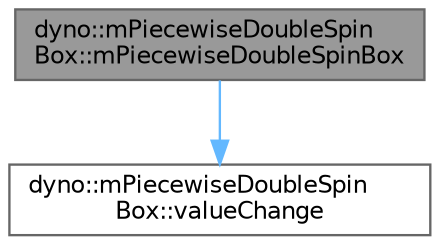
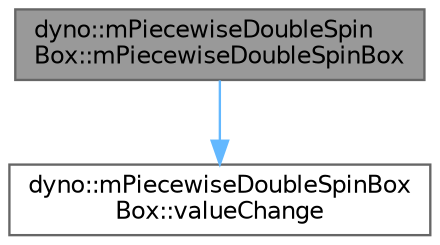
(220, 200) -> (220, 200)
